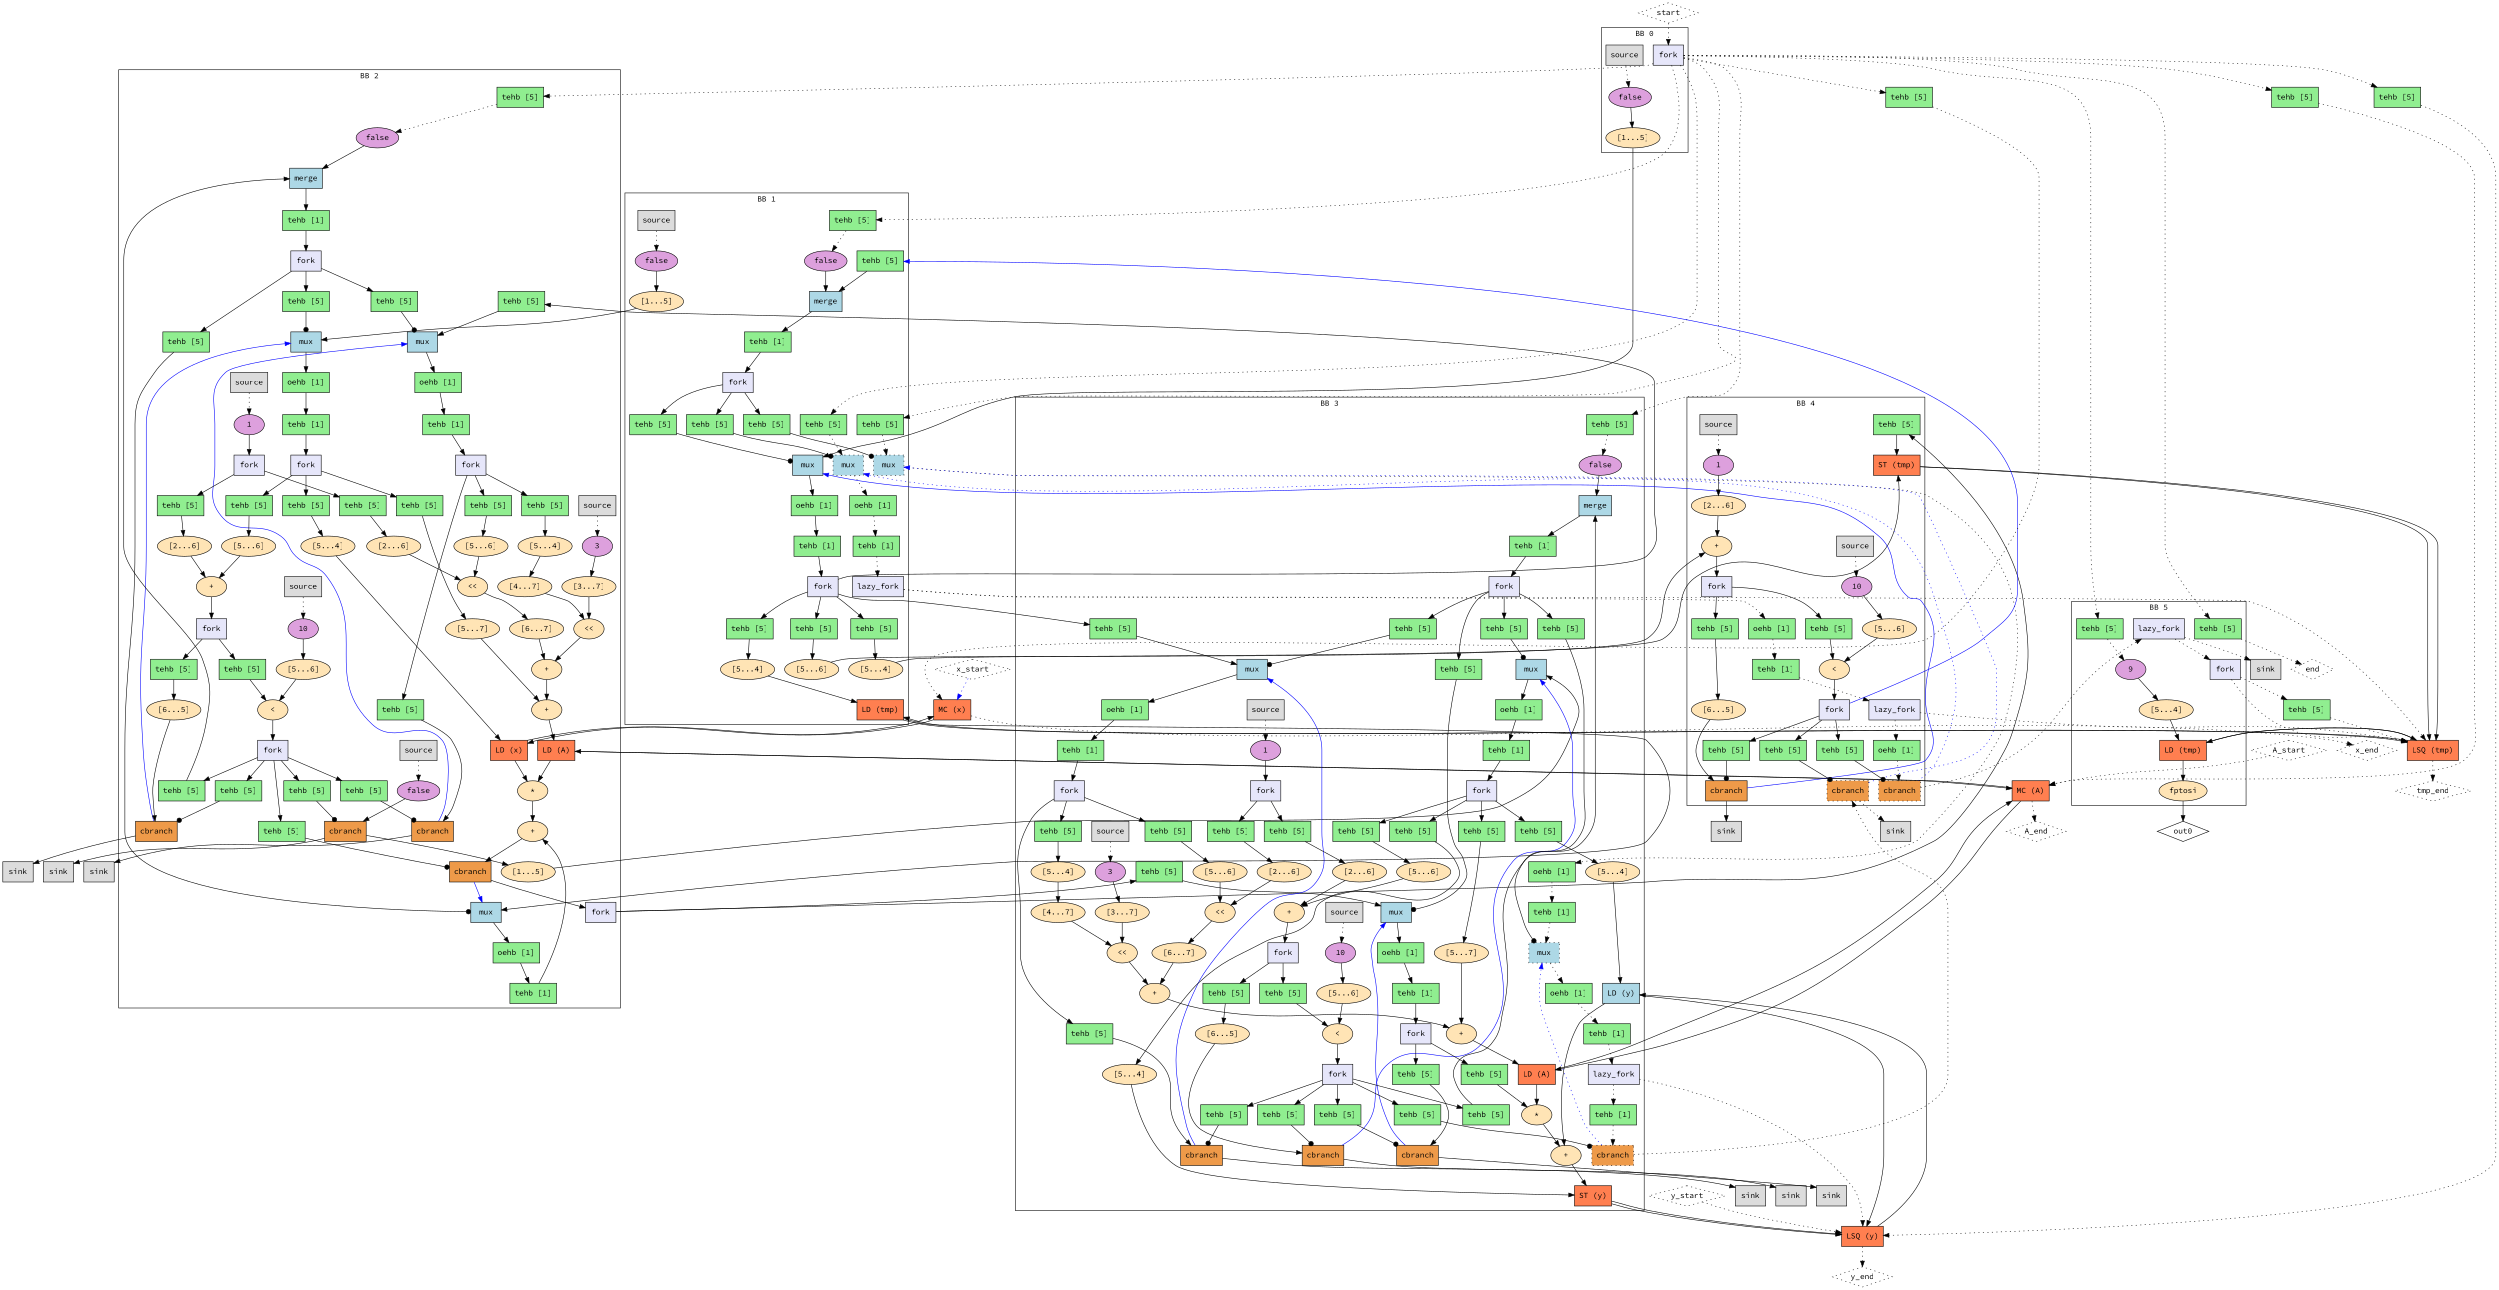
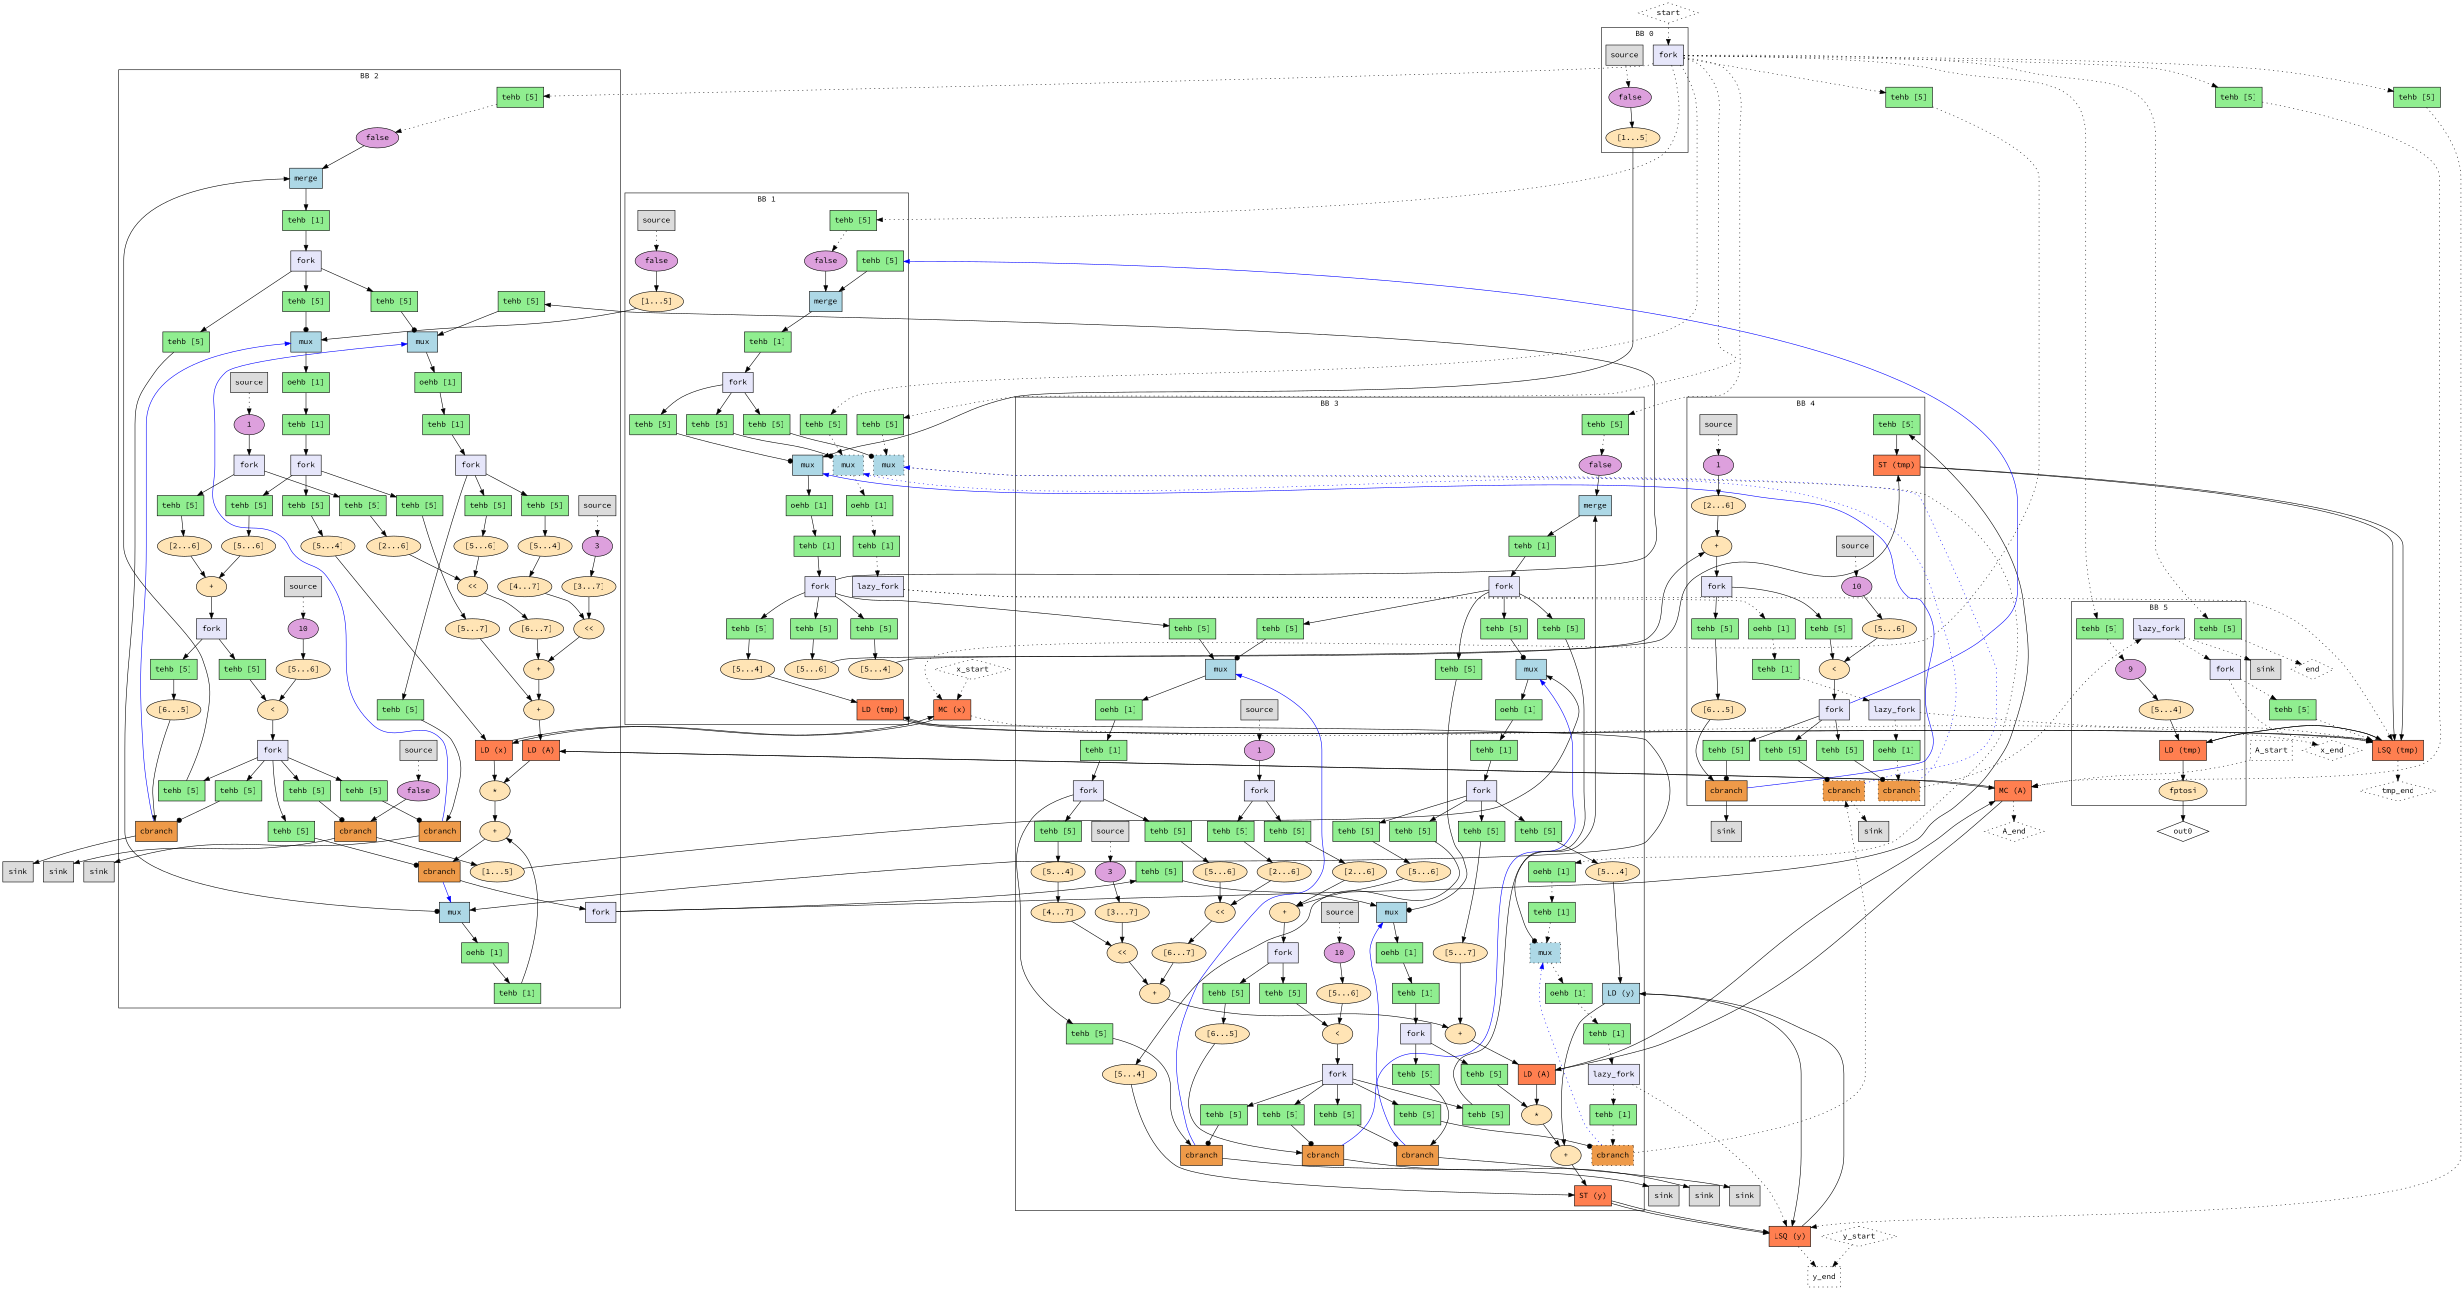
(964, 687) -> (964, 687)
(2289, 750) -> (2271, 750)
(1769, 1219) -> (1844, 1254)
(1862, 1277) -> (1824, 1277)
